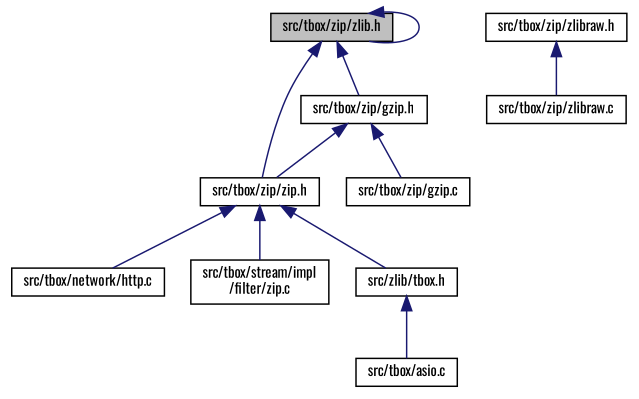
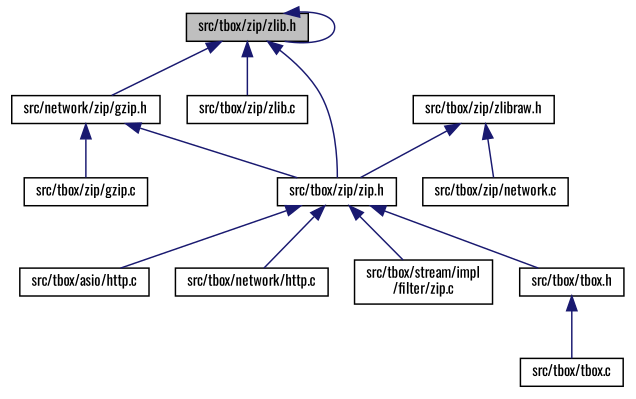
none -> (247, 110)
(364, 110) -> (86, 110)
(556, 110) -> (495, 192)
none -> (404, 154)
none -> (84, 282)
(407, 282) -> (572, 282)
(407, 372) -> (572, 372)
